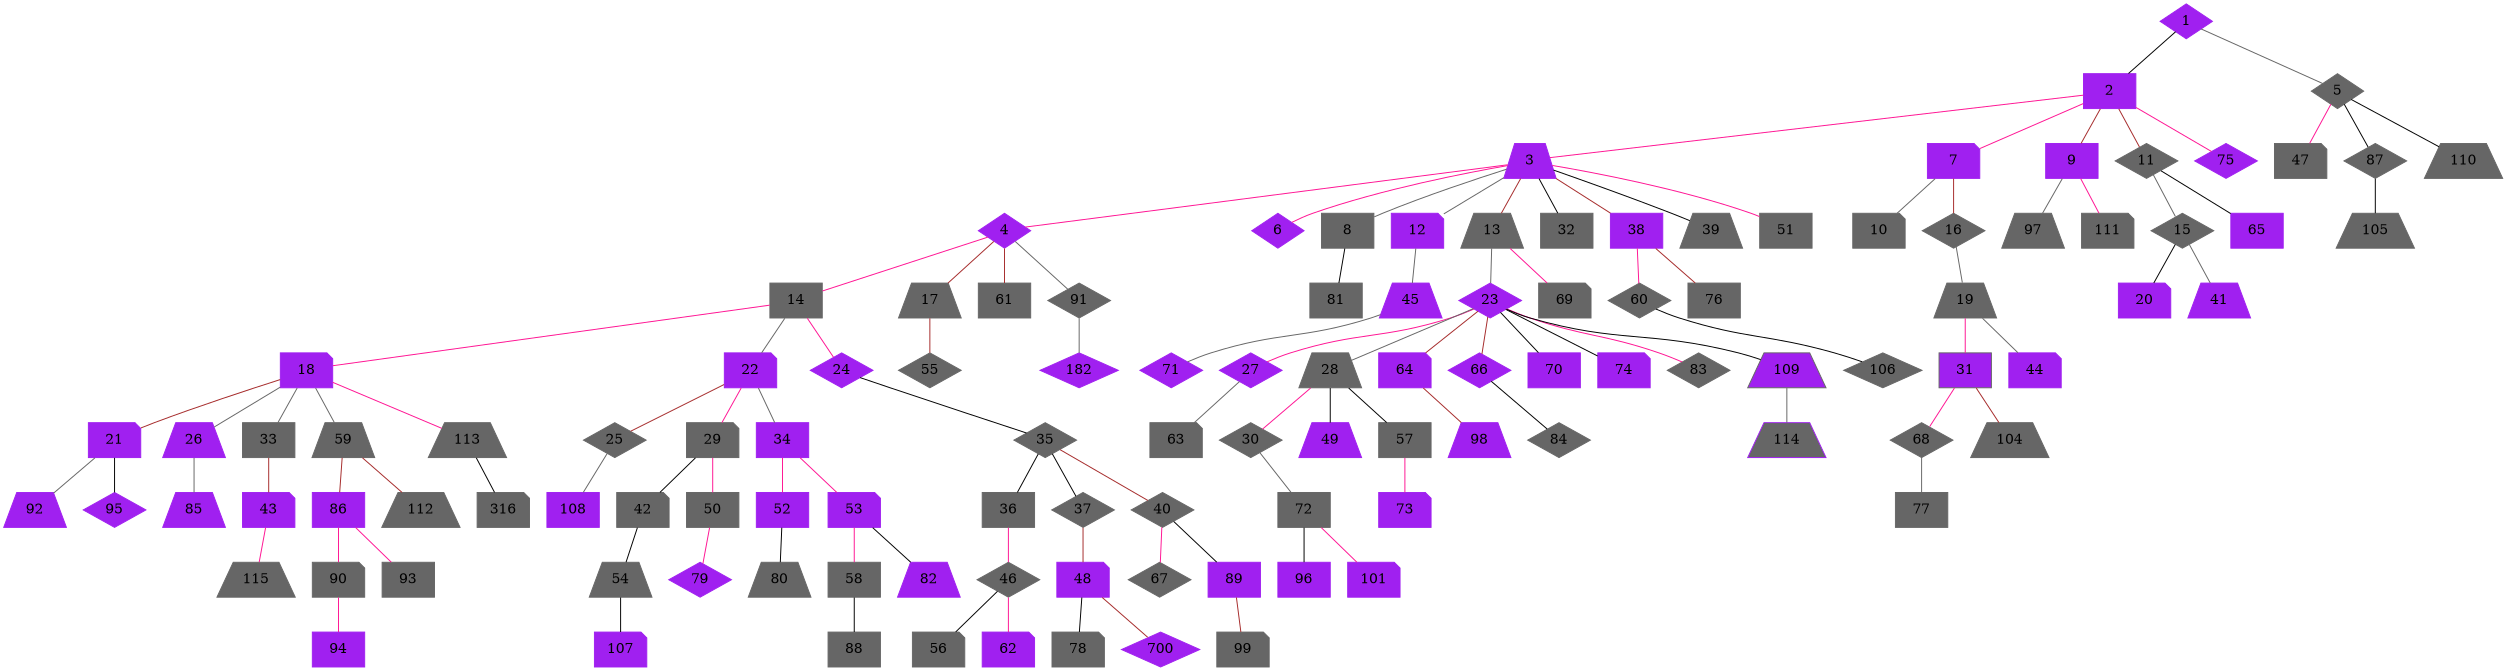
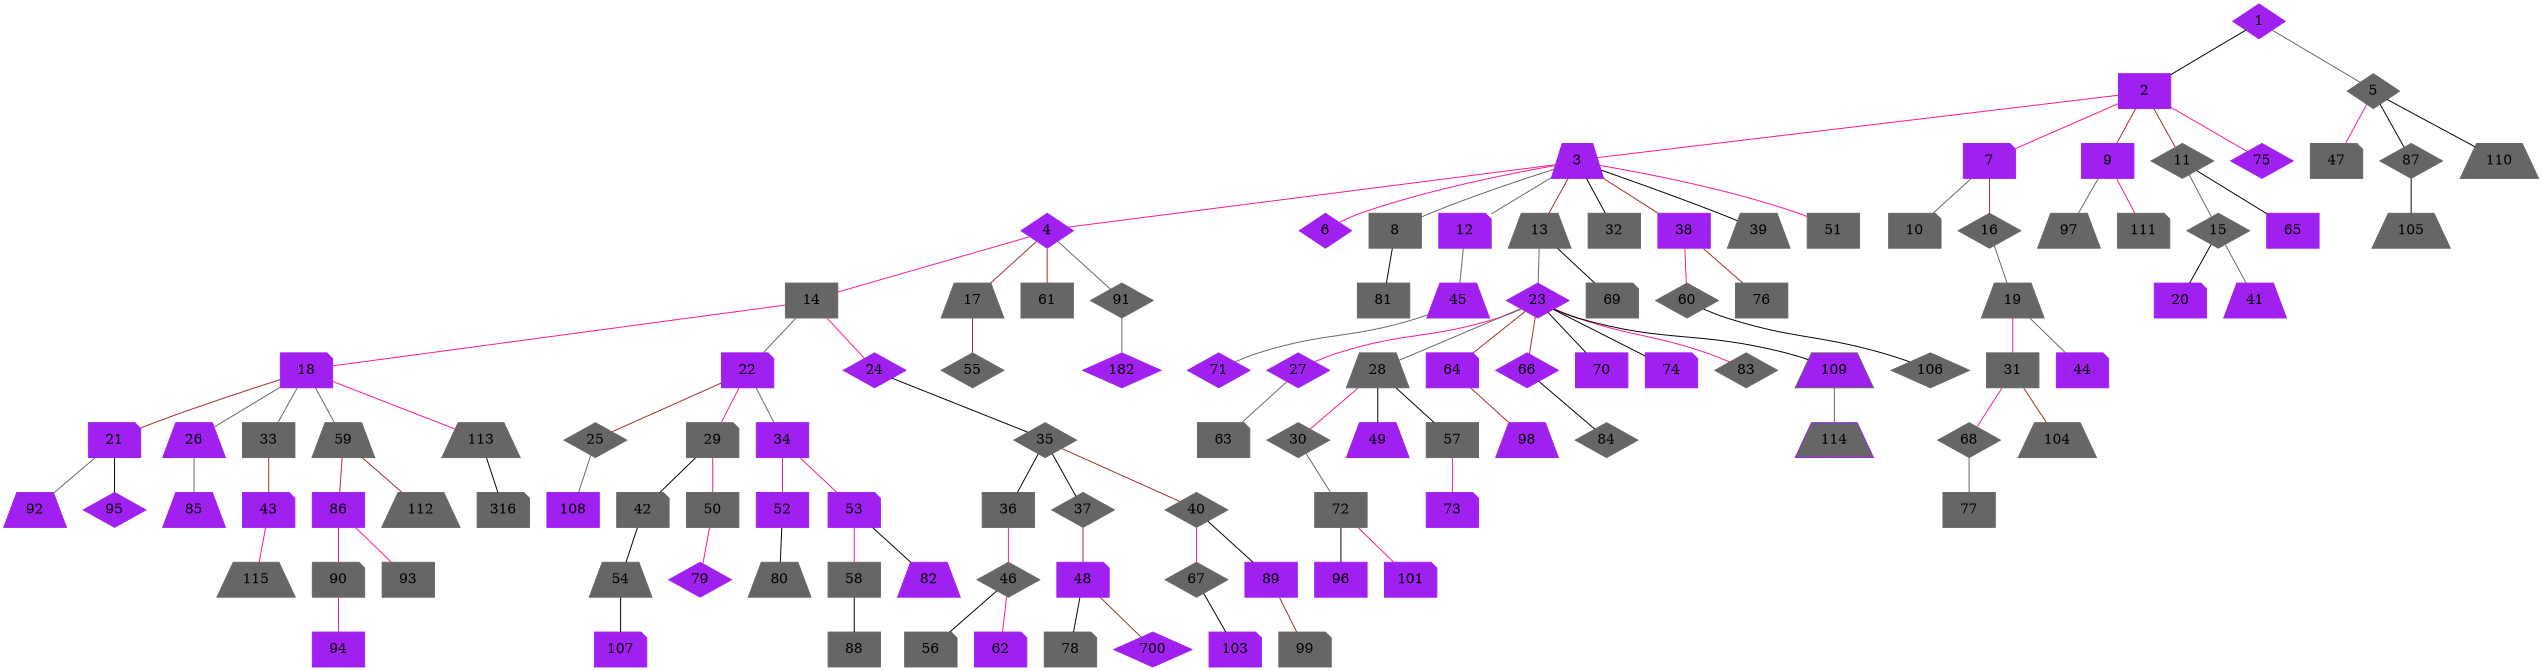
(1529, 266) -> (1576, 266)
(1965, 370) -> (2013, 370)
none -> (1235, 650)
